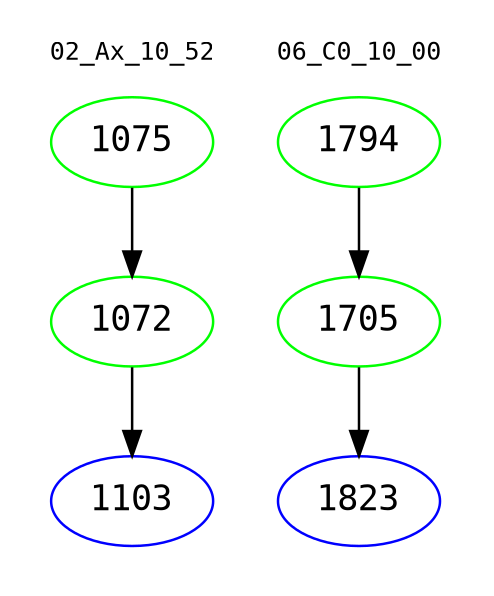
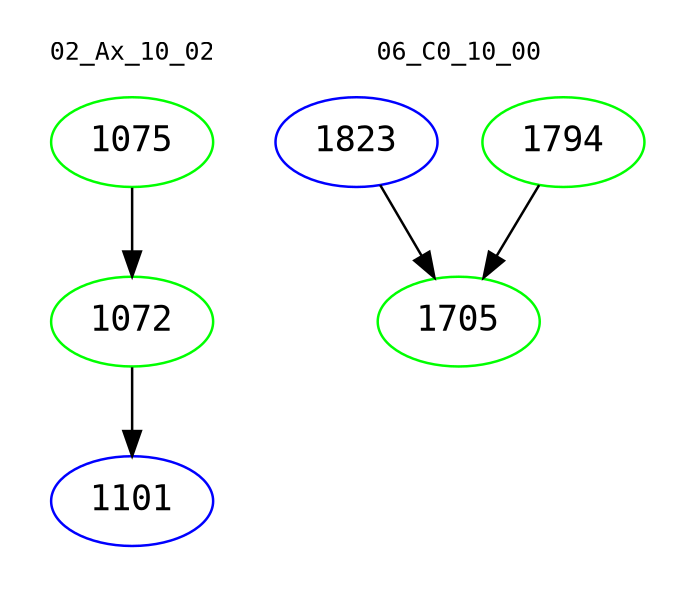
(133, 54) -> (133, 54)
(359, 399) -> (401, 221)
(132, 501) -> (132, 501)
